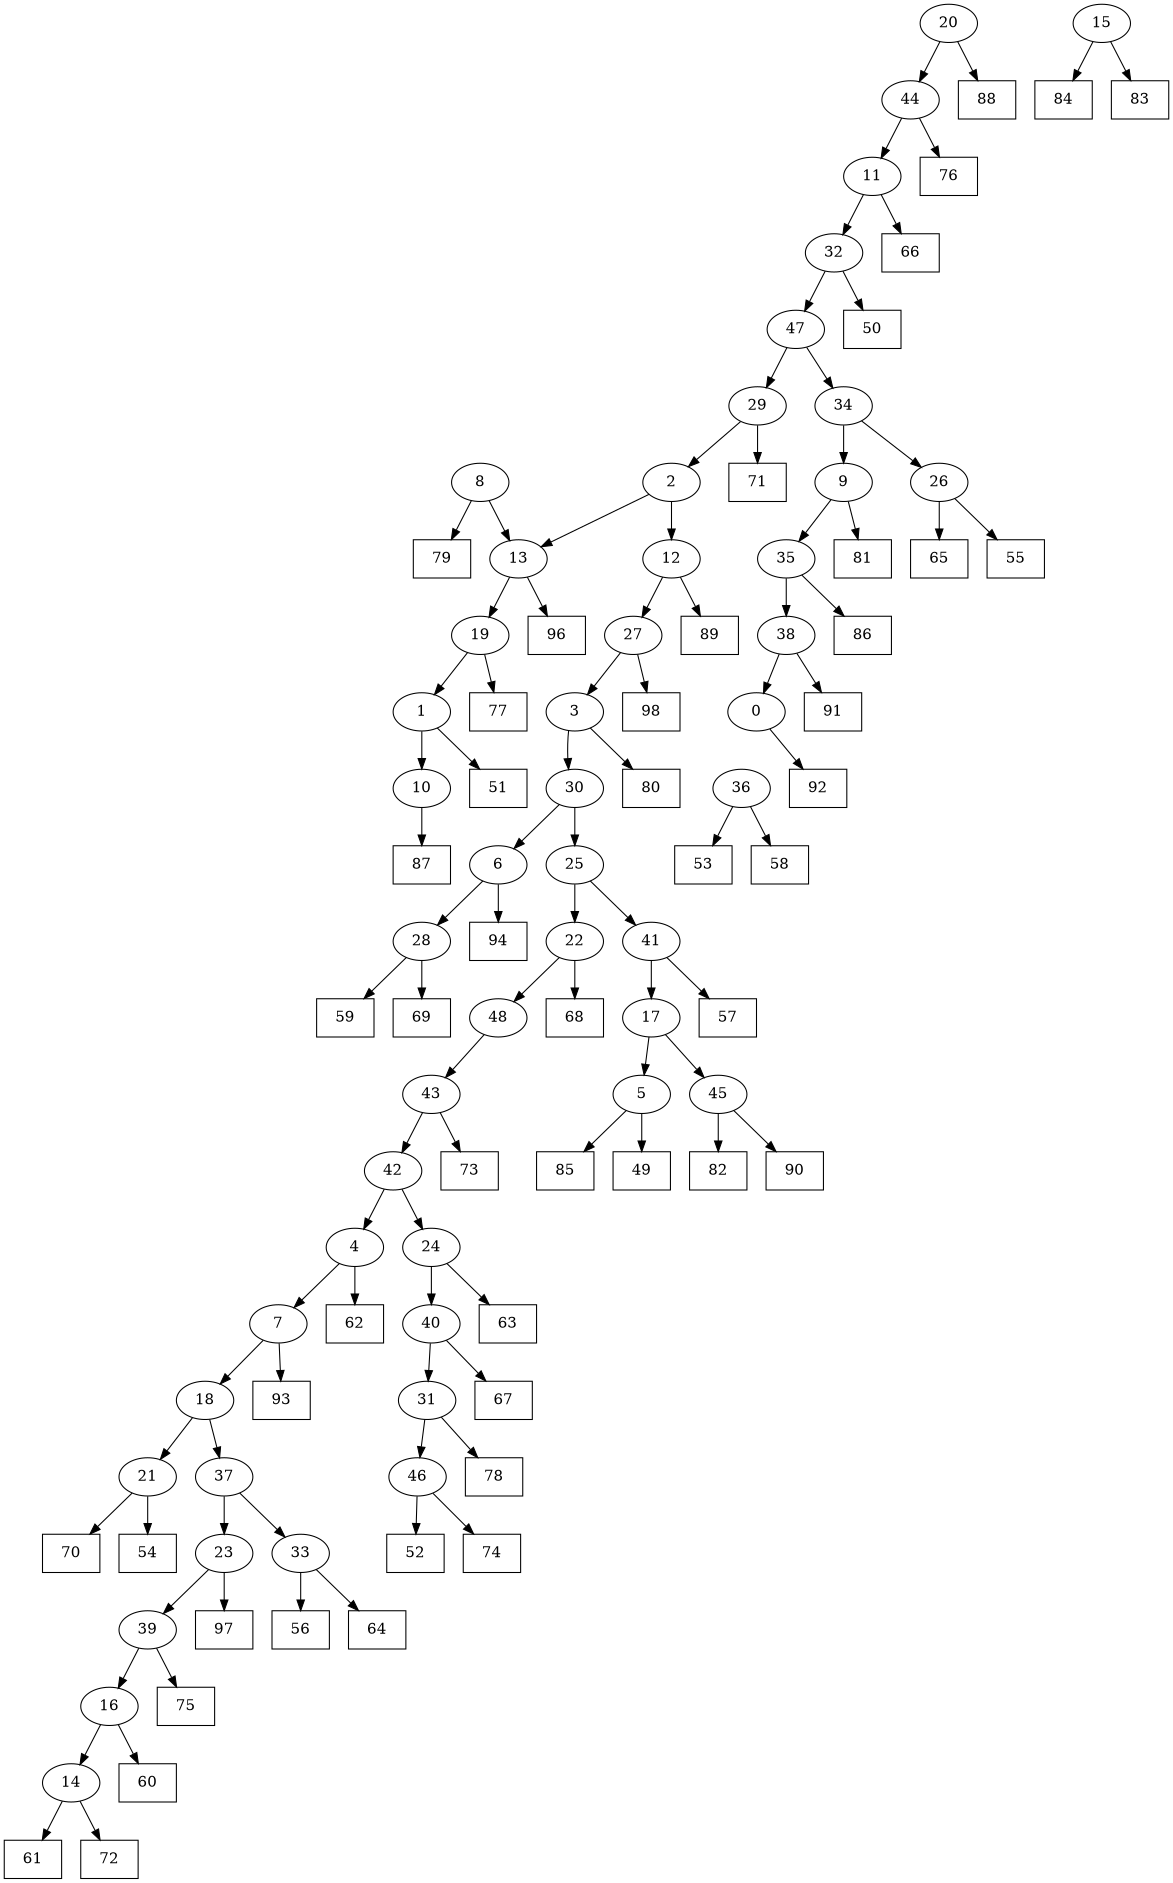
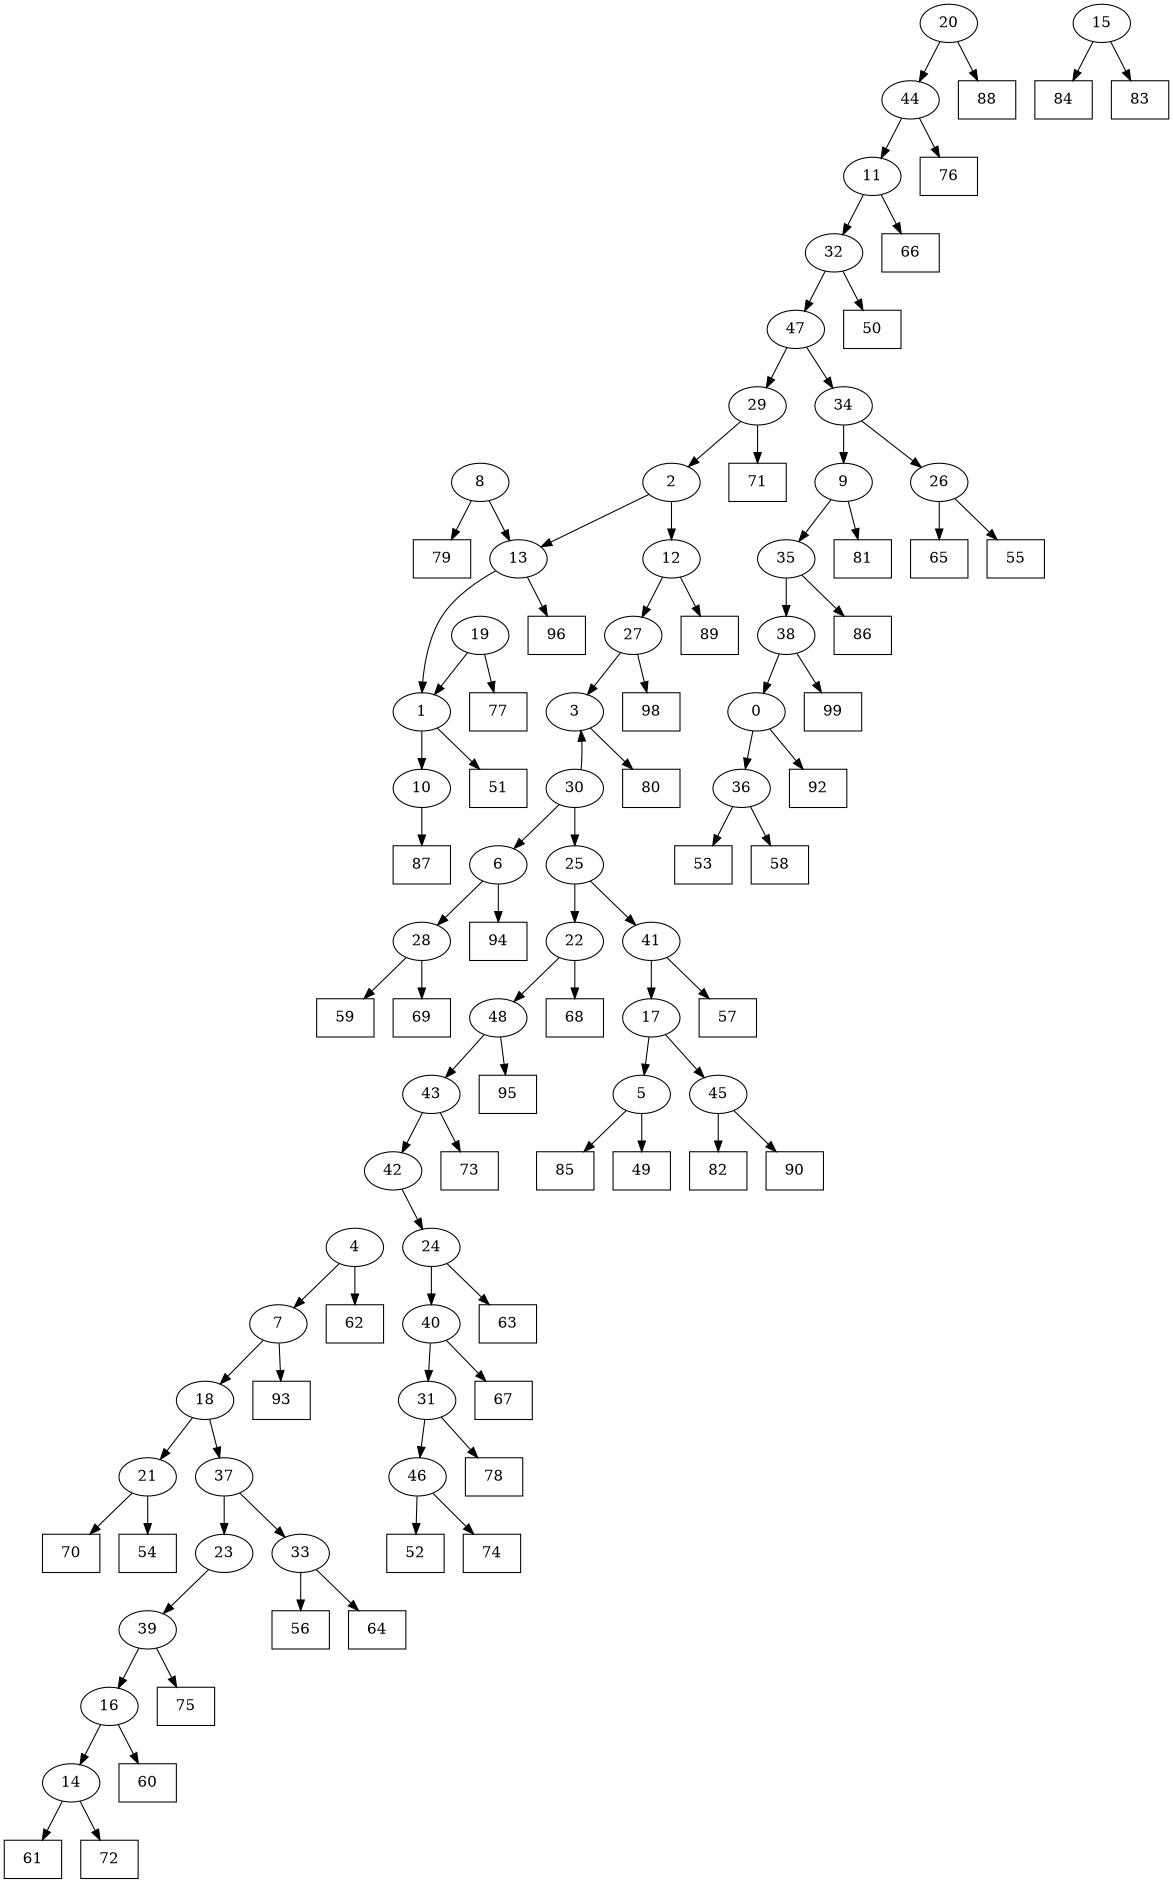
(502, 592) -> (443, 615)
(833, 712) -> (833, 712)
(568, 745) -> (582, 755)
none -> (750, 745)
none -> (508, 1094)
(376, 1204) -> none
(224, 1630) -> none
